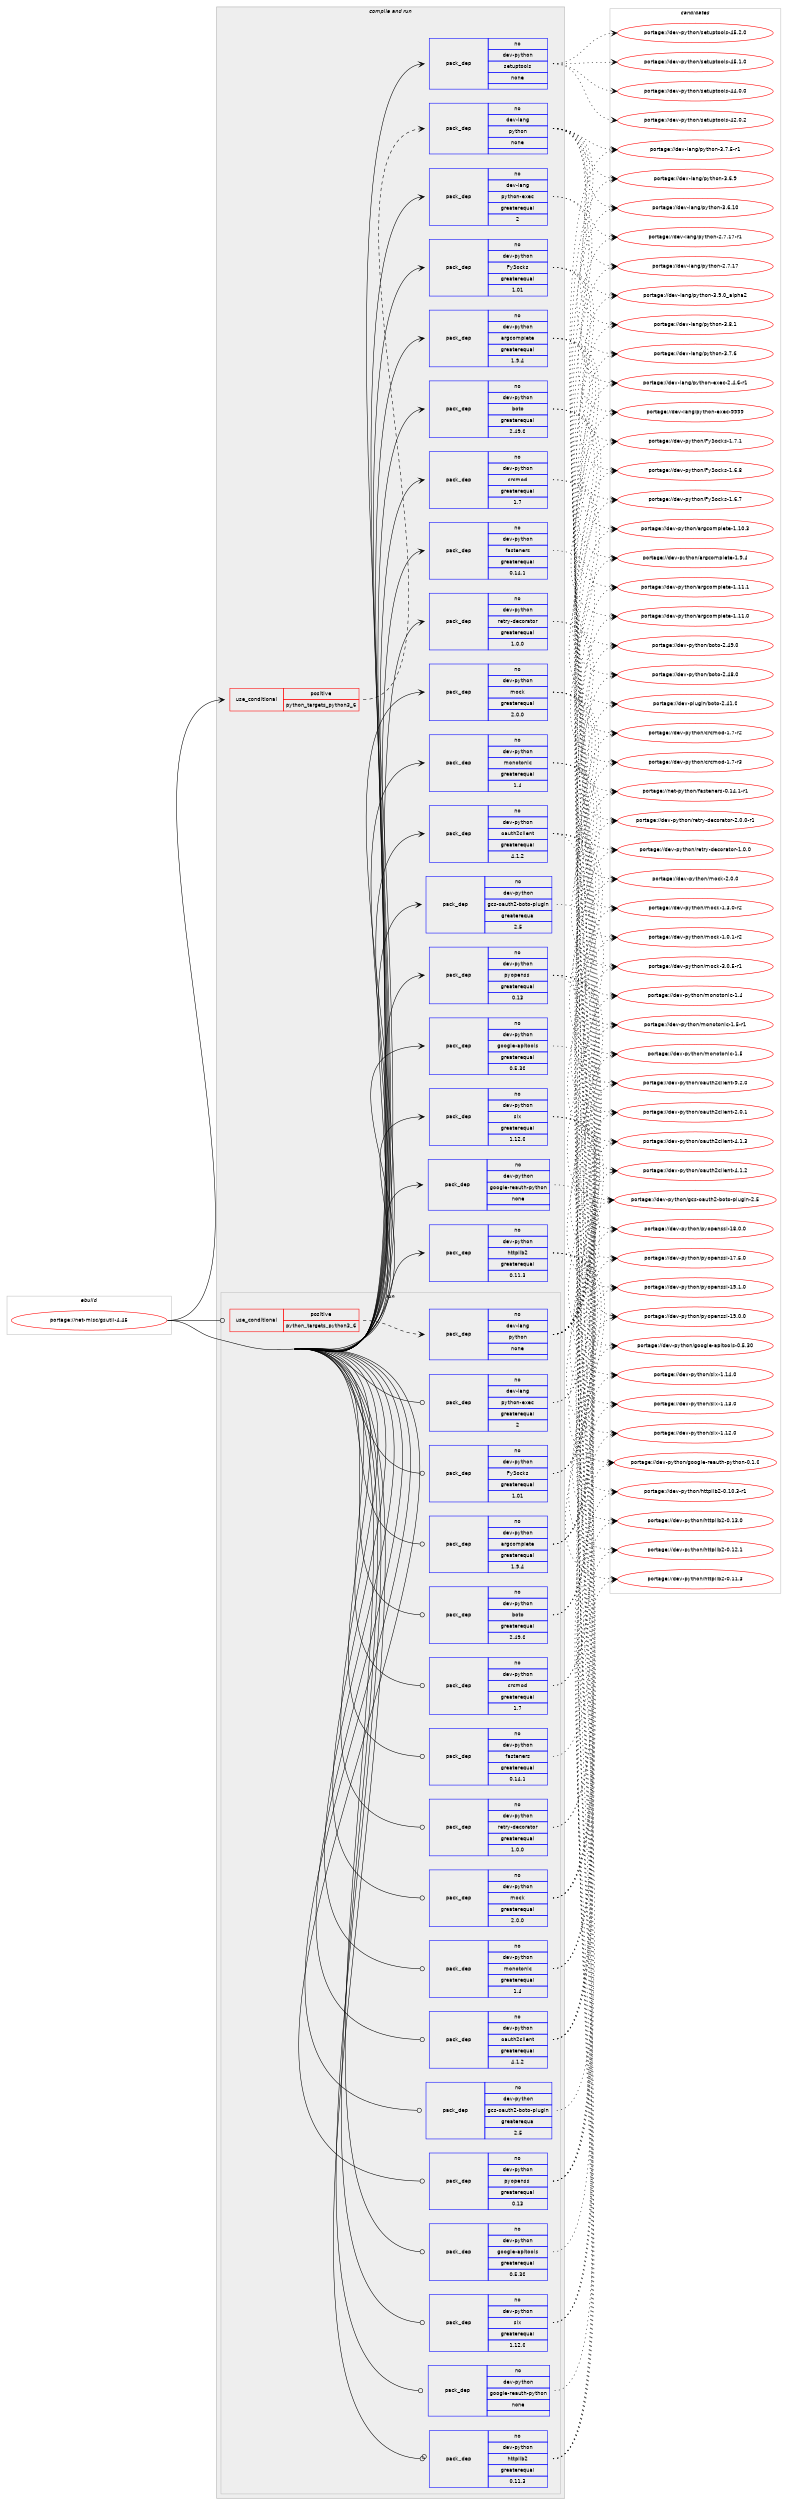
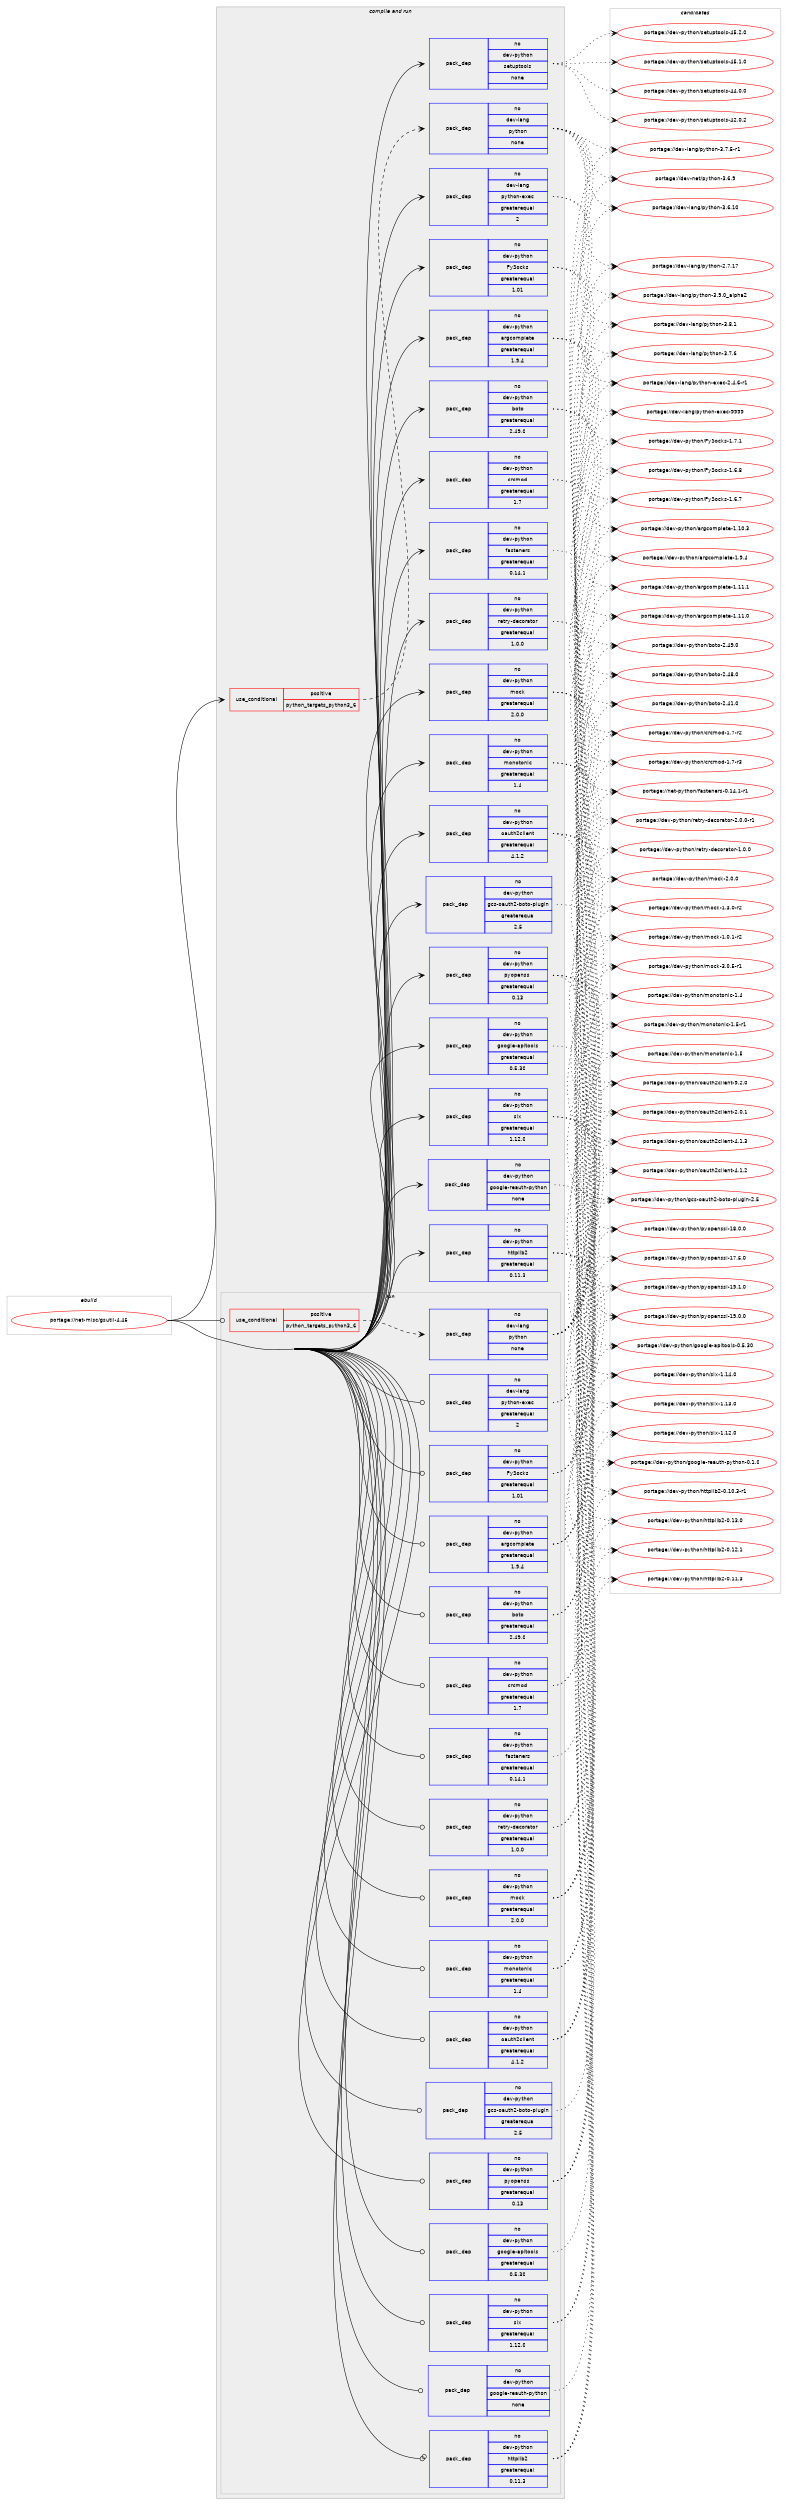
(695, 179) -> (695, 179)
(695, 237) -> none
(695, 704) -> (695, 704)
